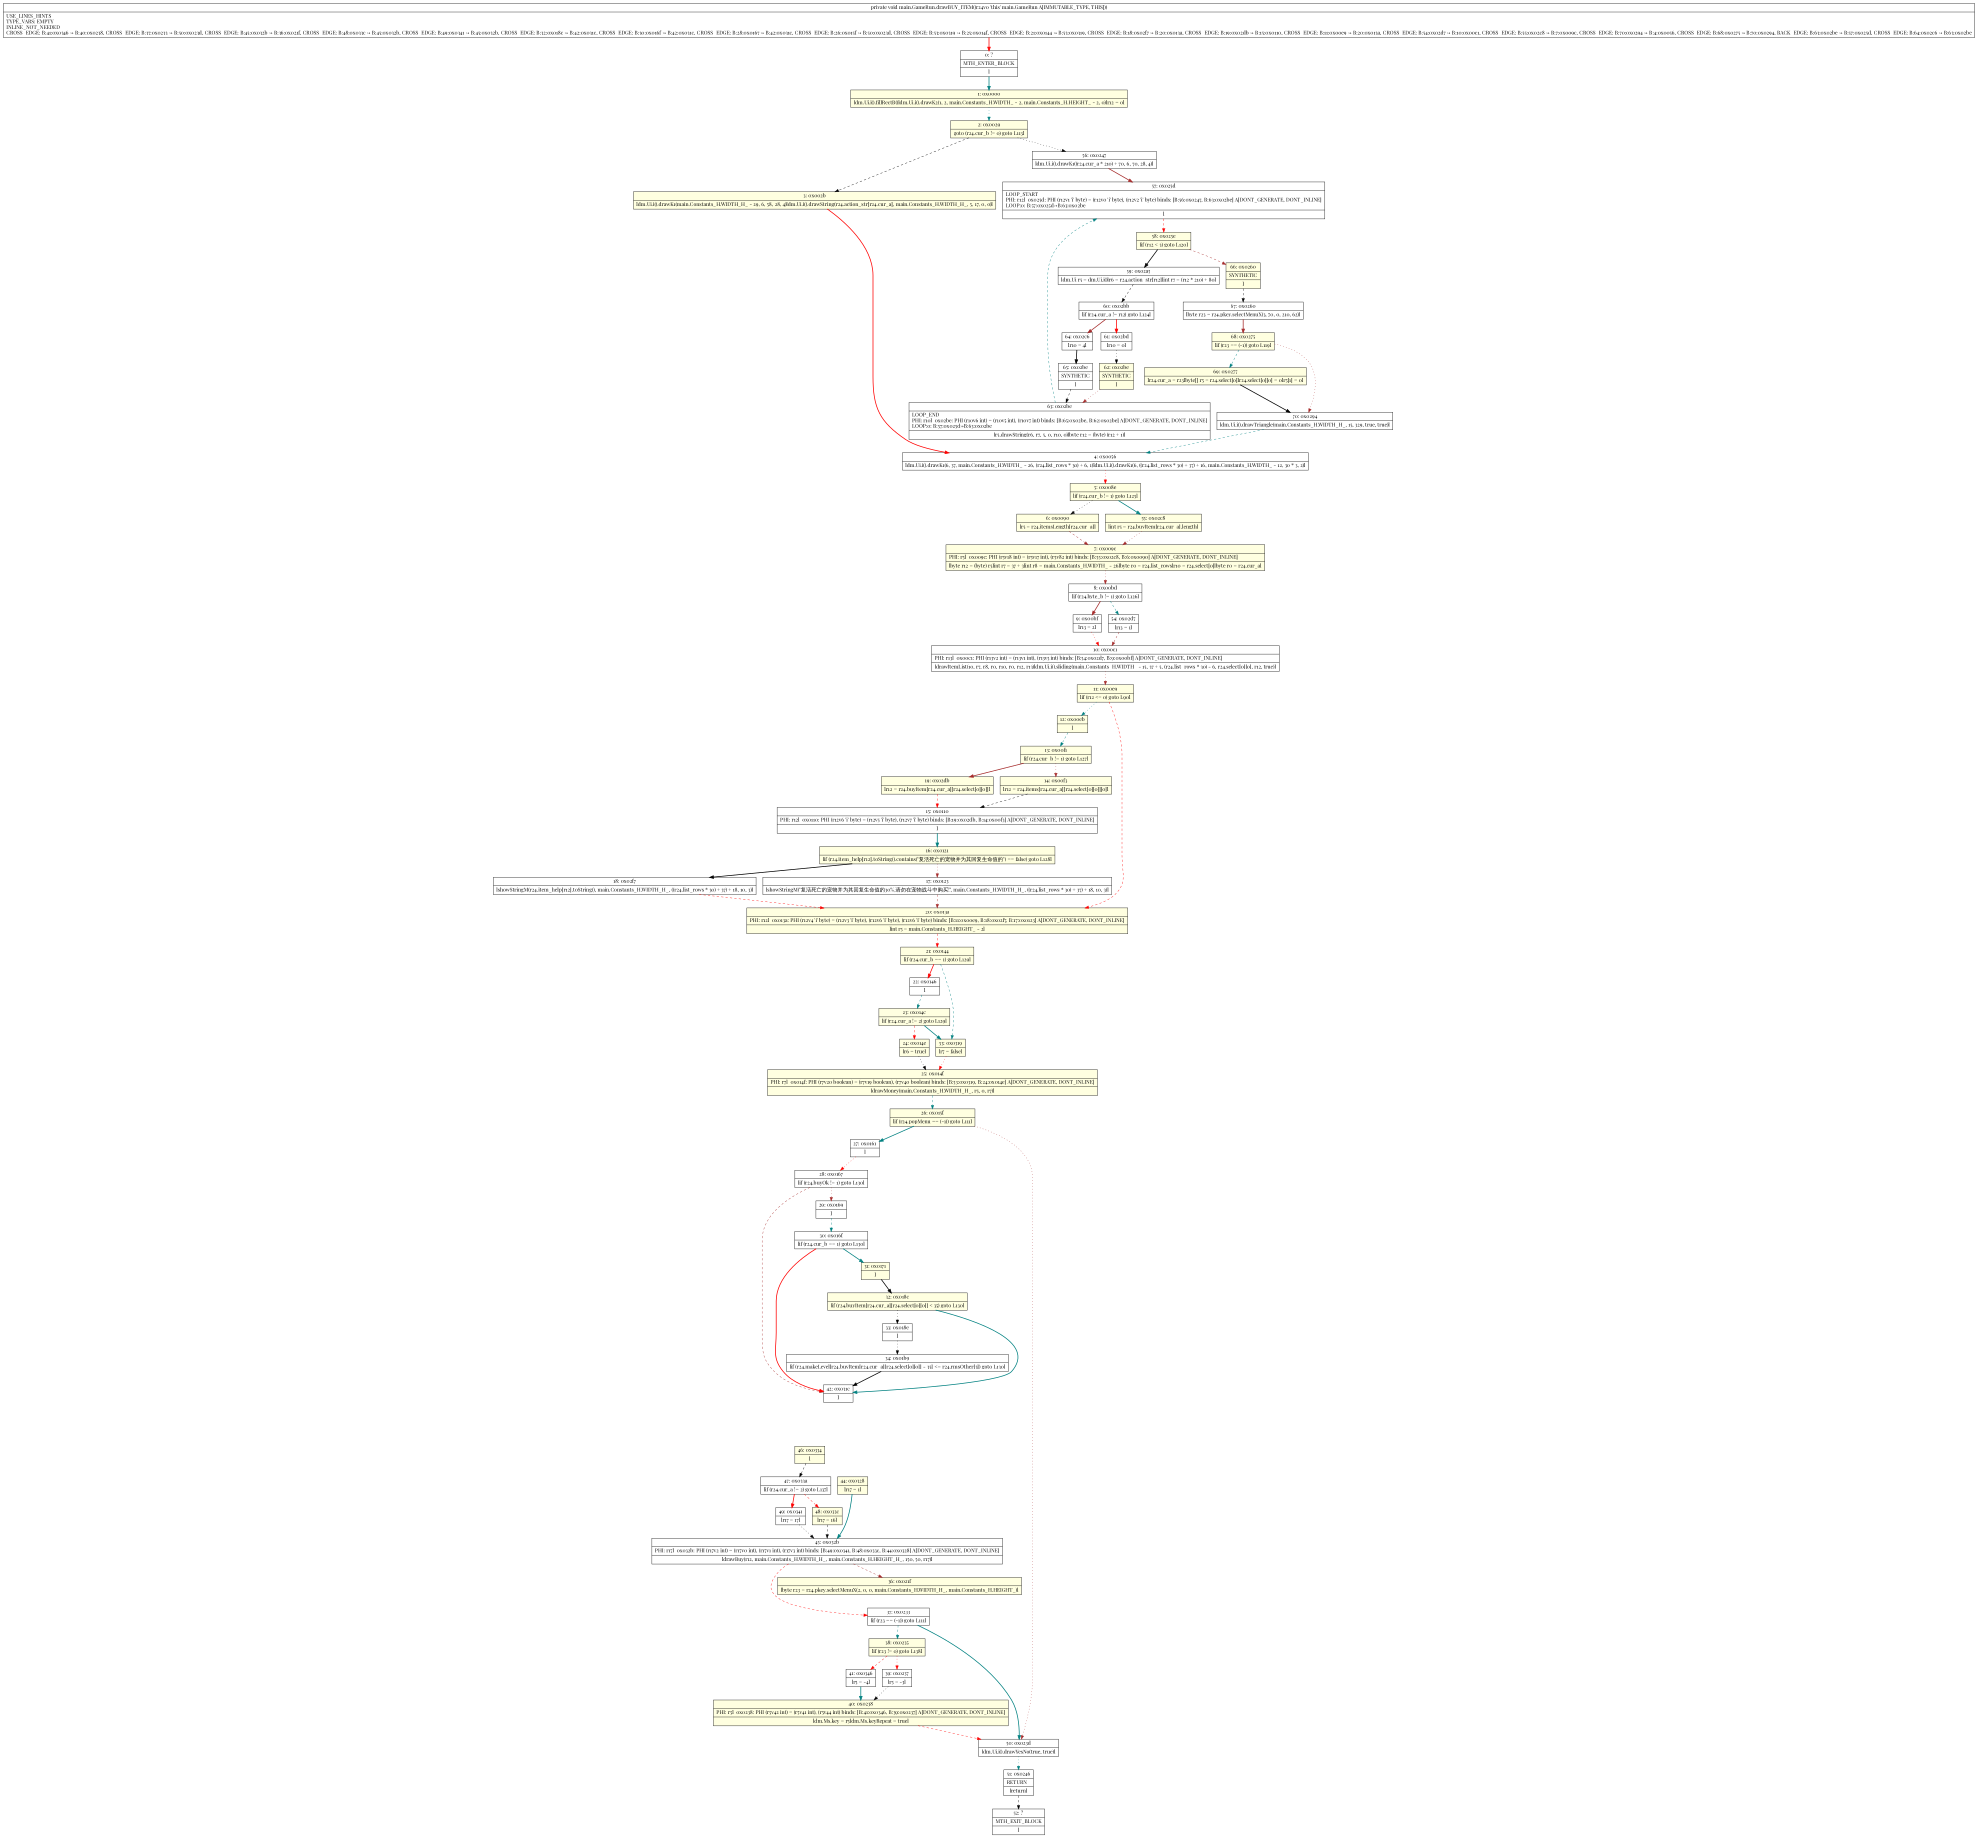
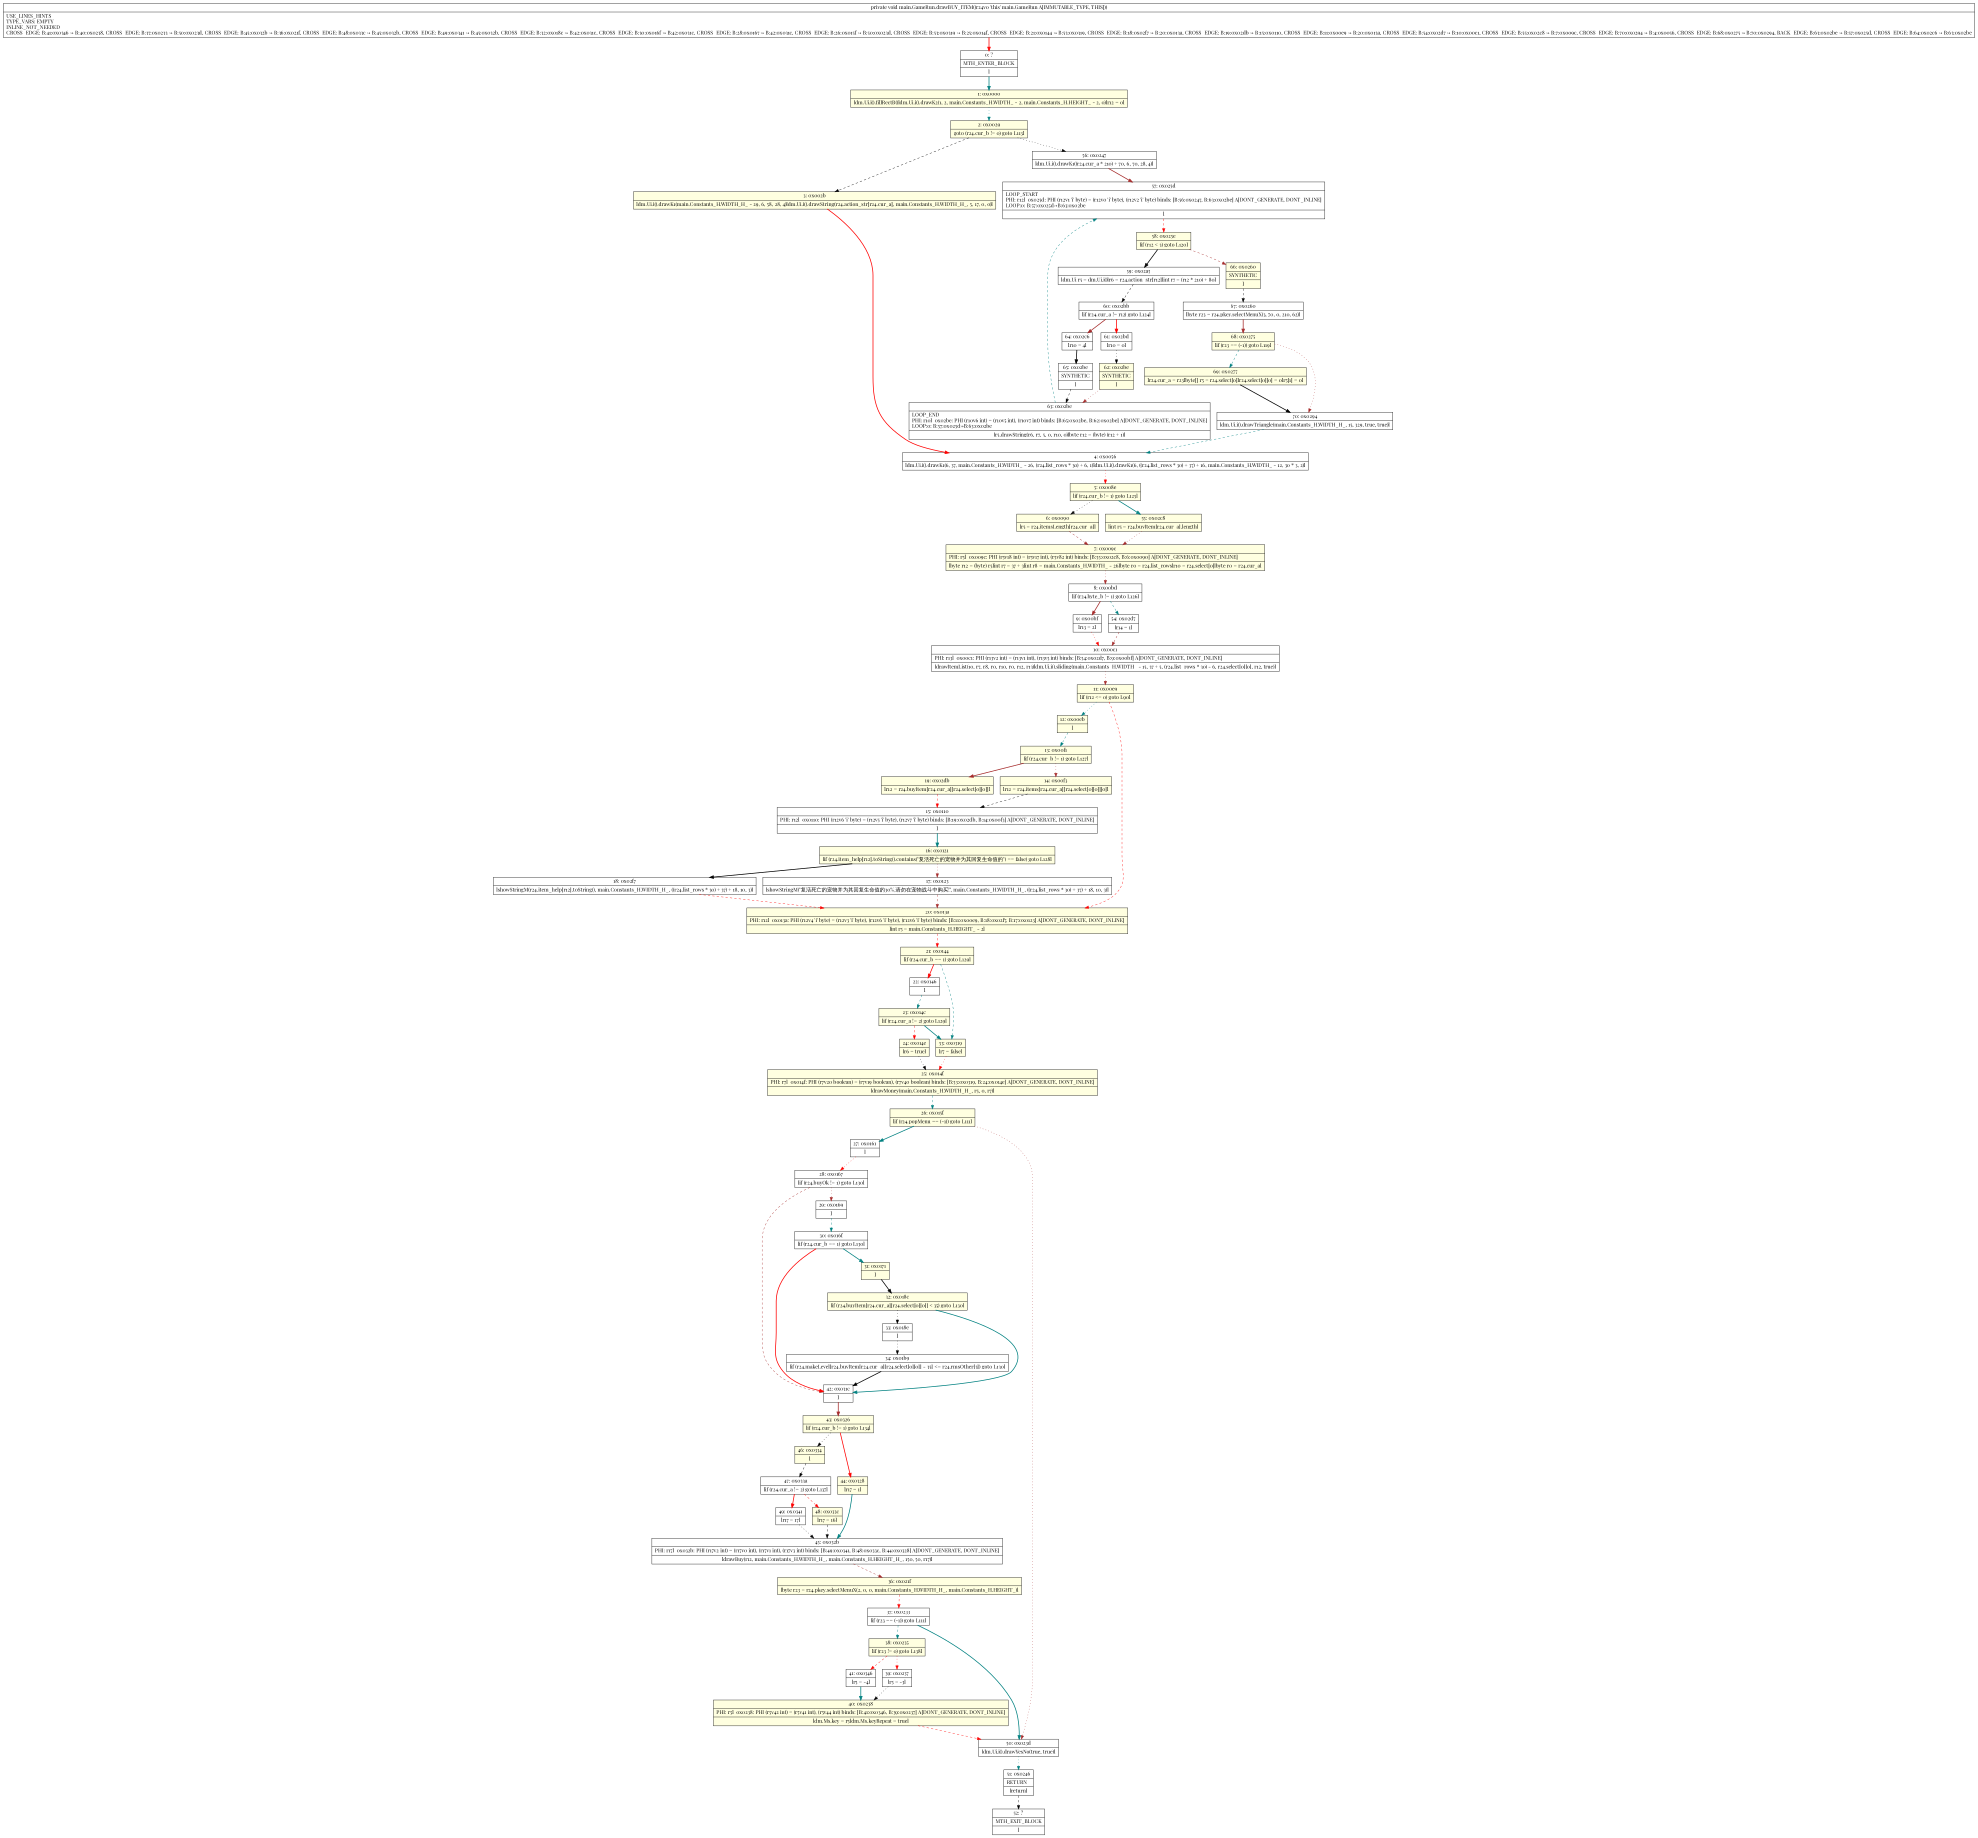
(1123, 628) -> (1123, 628)
none -> (838, 1424)
(799, 1606) -> (899, 1599)
